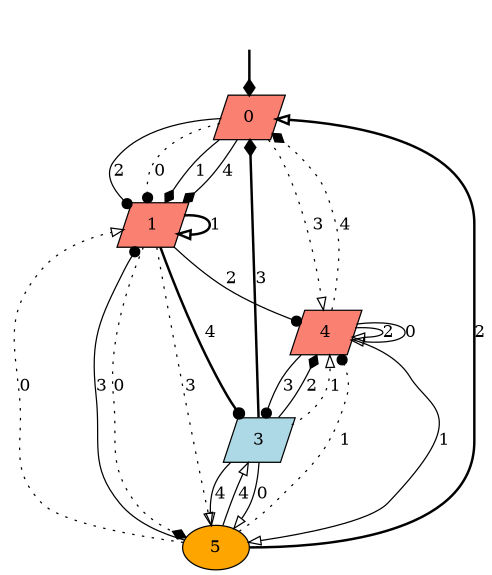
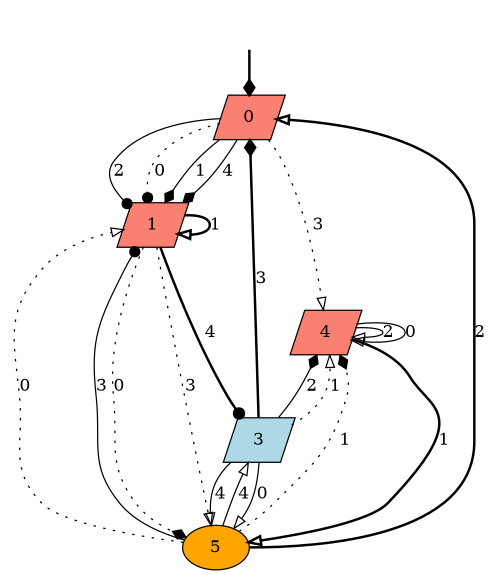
(334, 218) -> none
(229, 290) -> none
(281, 380) -> none
(315, 460) -> (315, 460)
(417, 469) -> (417, 469)
